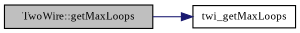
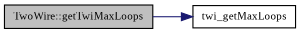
(79, 17) -> (79, 17)
